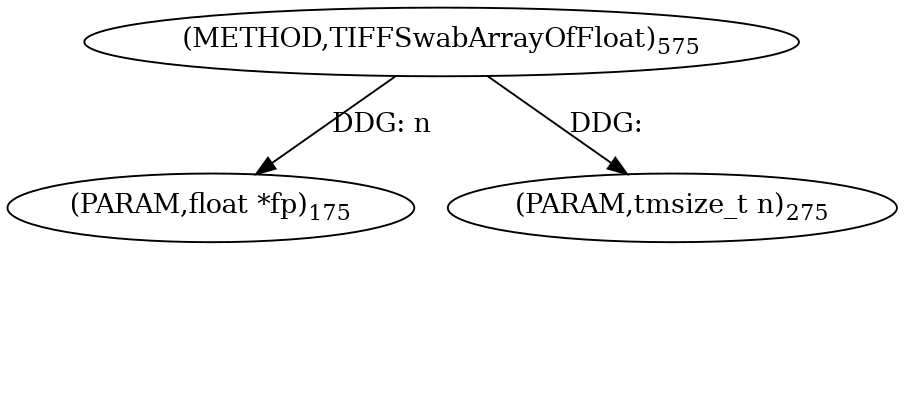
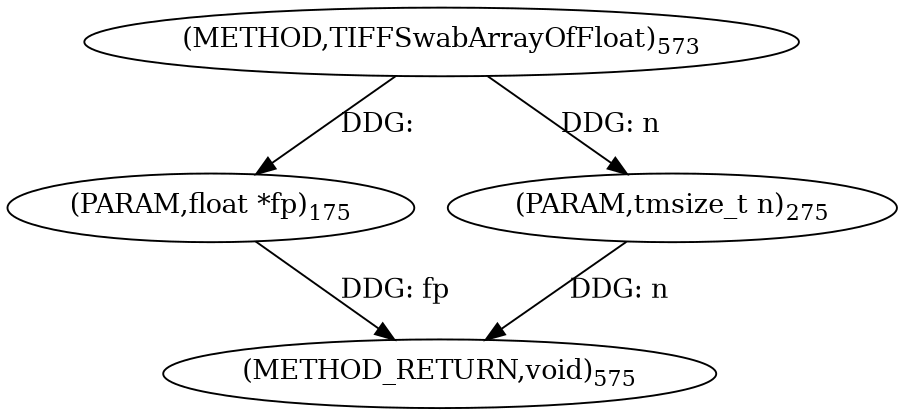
(679, 39) -> (679, 39)
(382, 125) -> (382, 125)
(610, 125) -> (610, 125)
none -> (440, 374)
